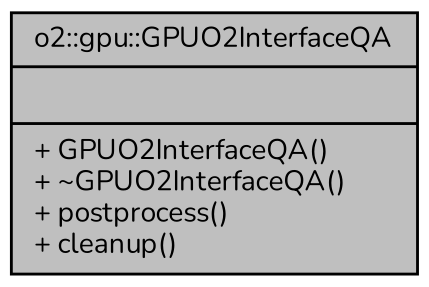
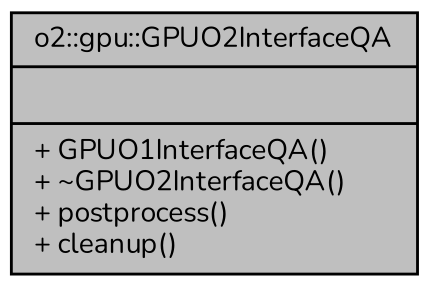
(182, 151) -> (182, 151)
